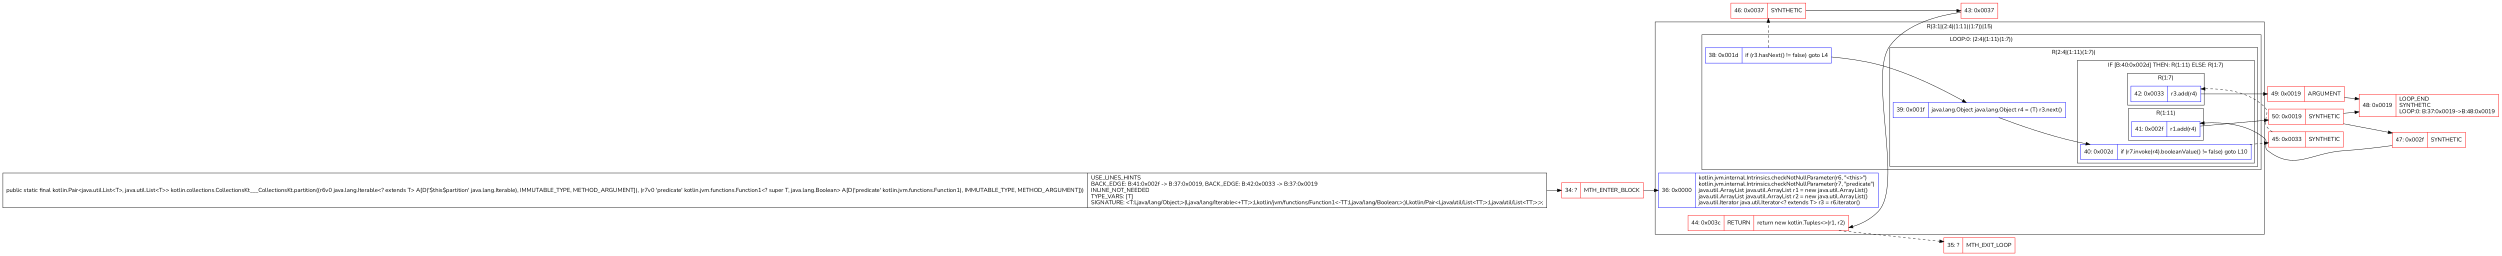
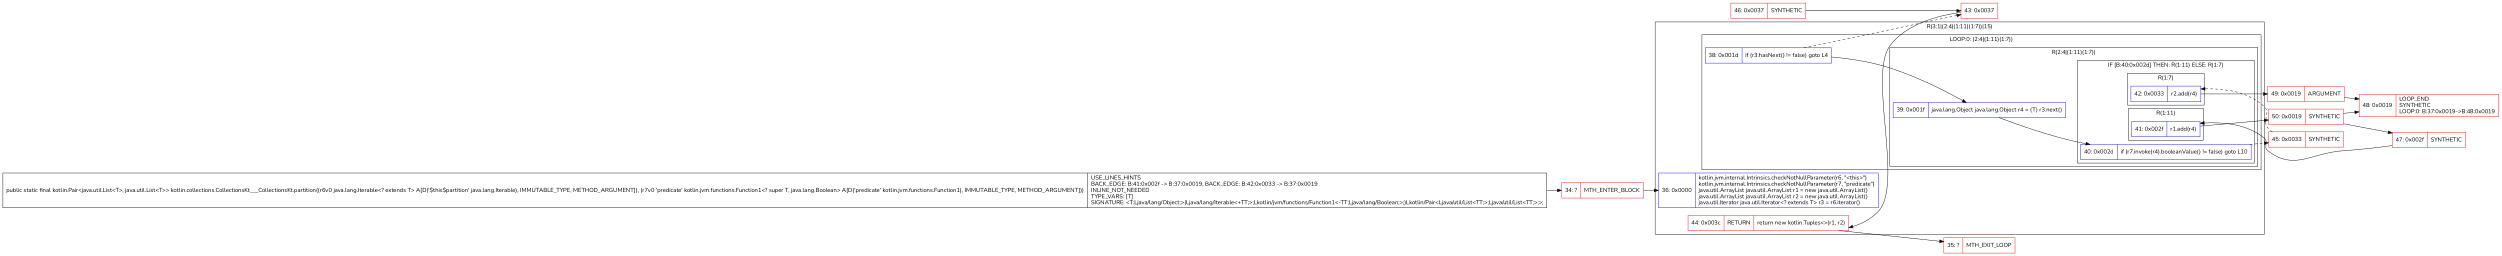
(1768, 38) -> (1880, 32)
(2184, 94) -> (2184, 94)
(1899, 237) -> (1899, 237)
